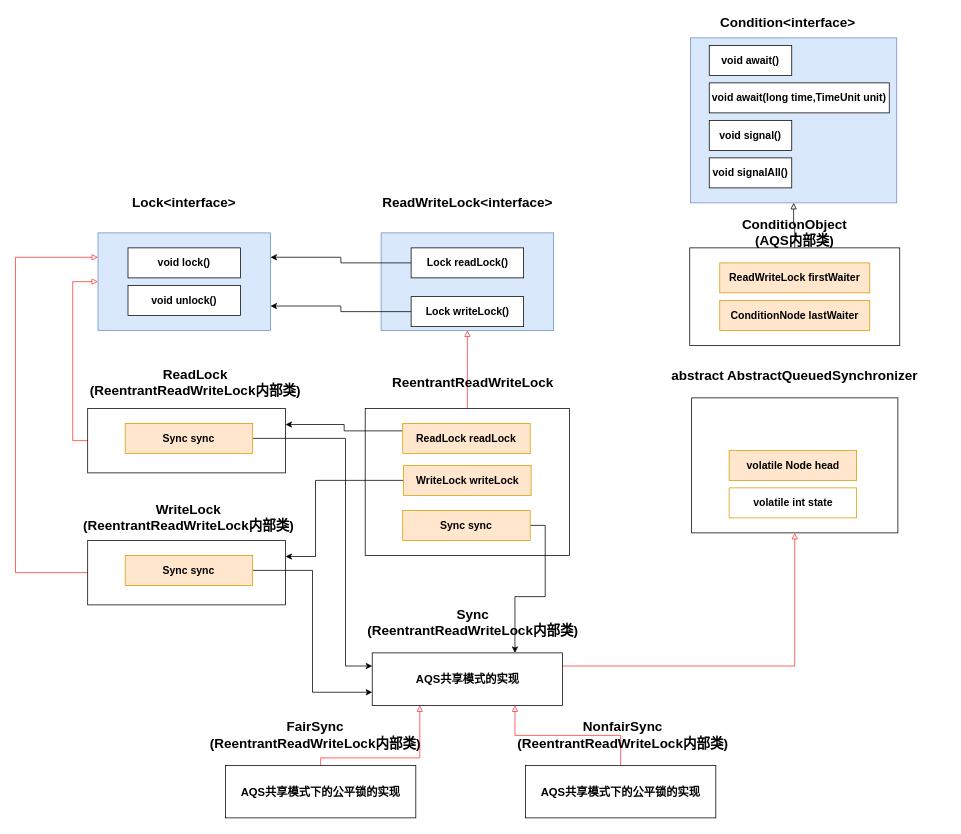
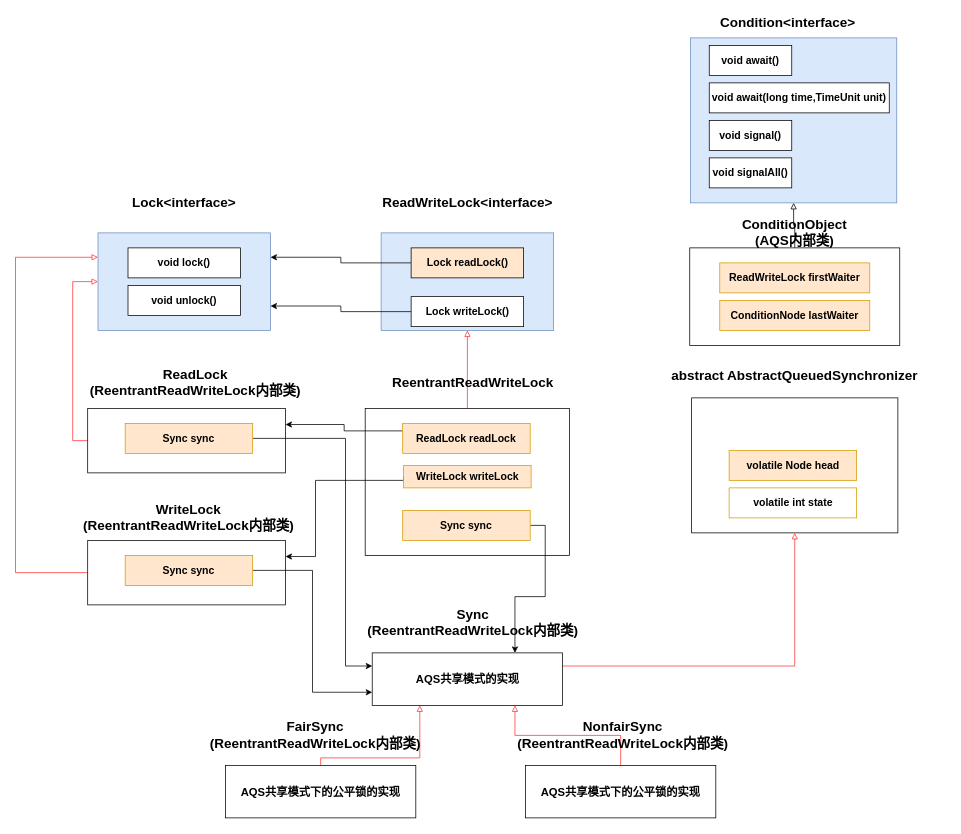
(467, 263) -> (467, 263)
(467, 480) -> (467, 477)
